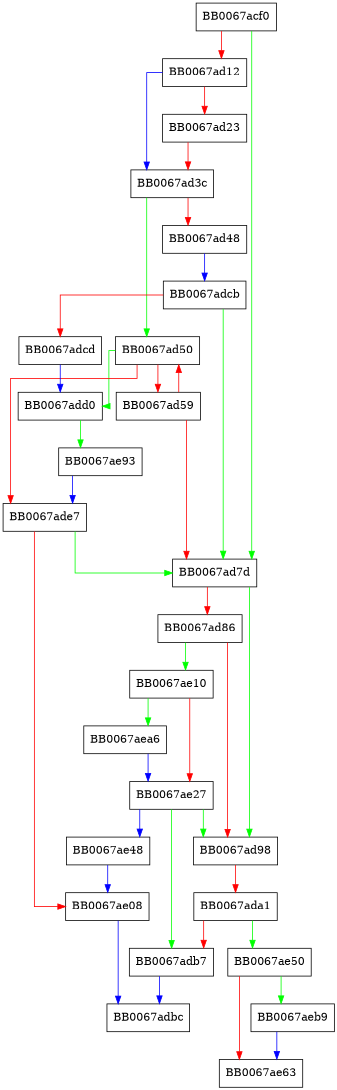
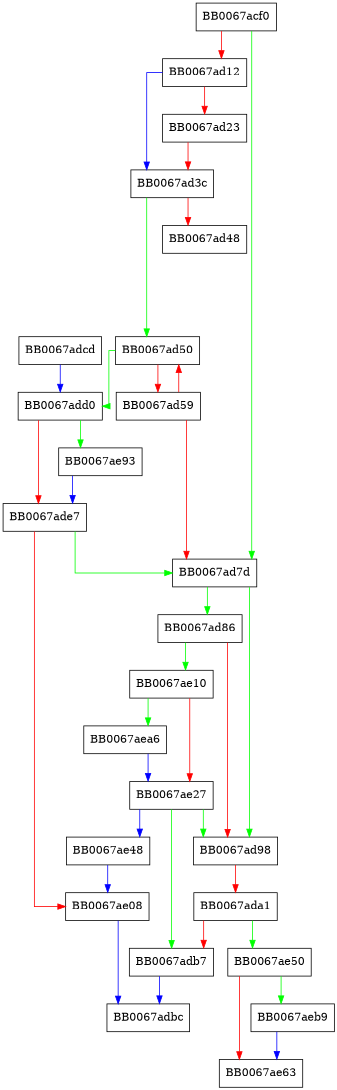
(205, 295) -> none
(22, 378) -> (38, 458)
(207, 597) -> (207, 597)
